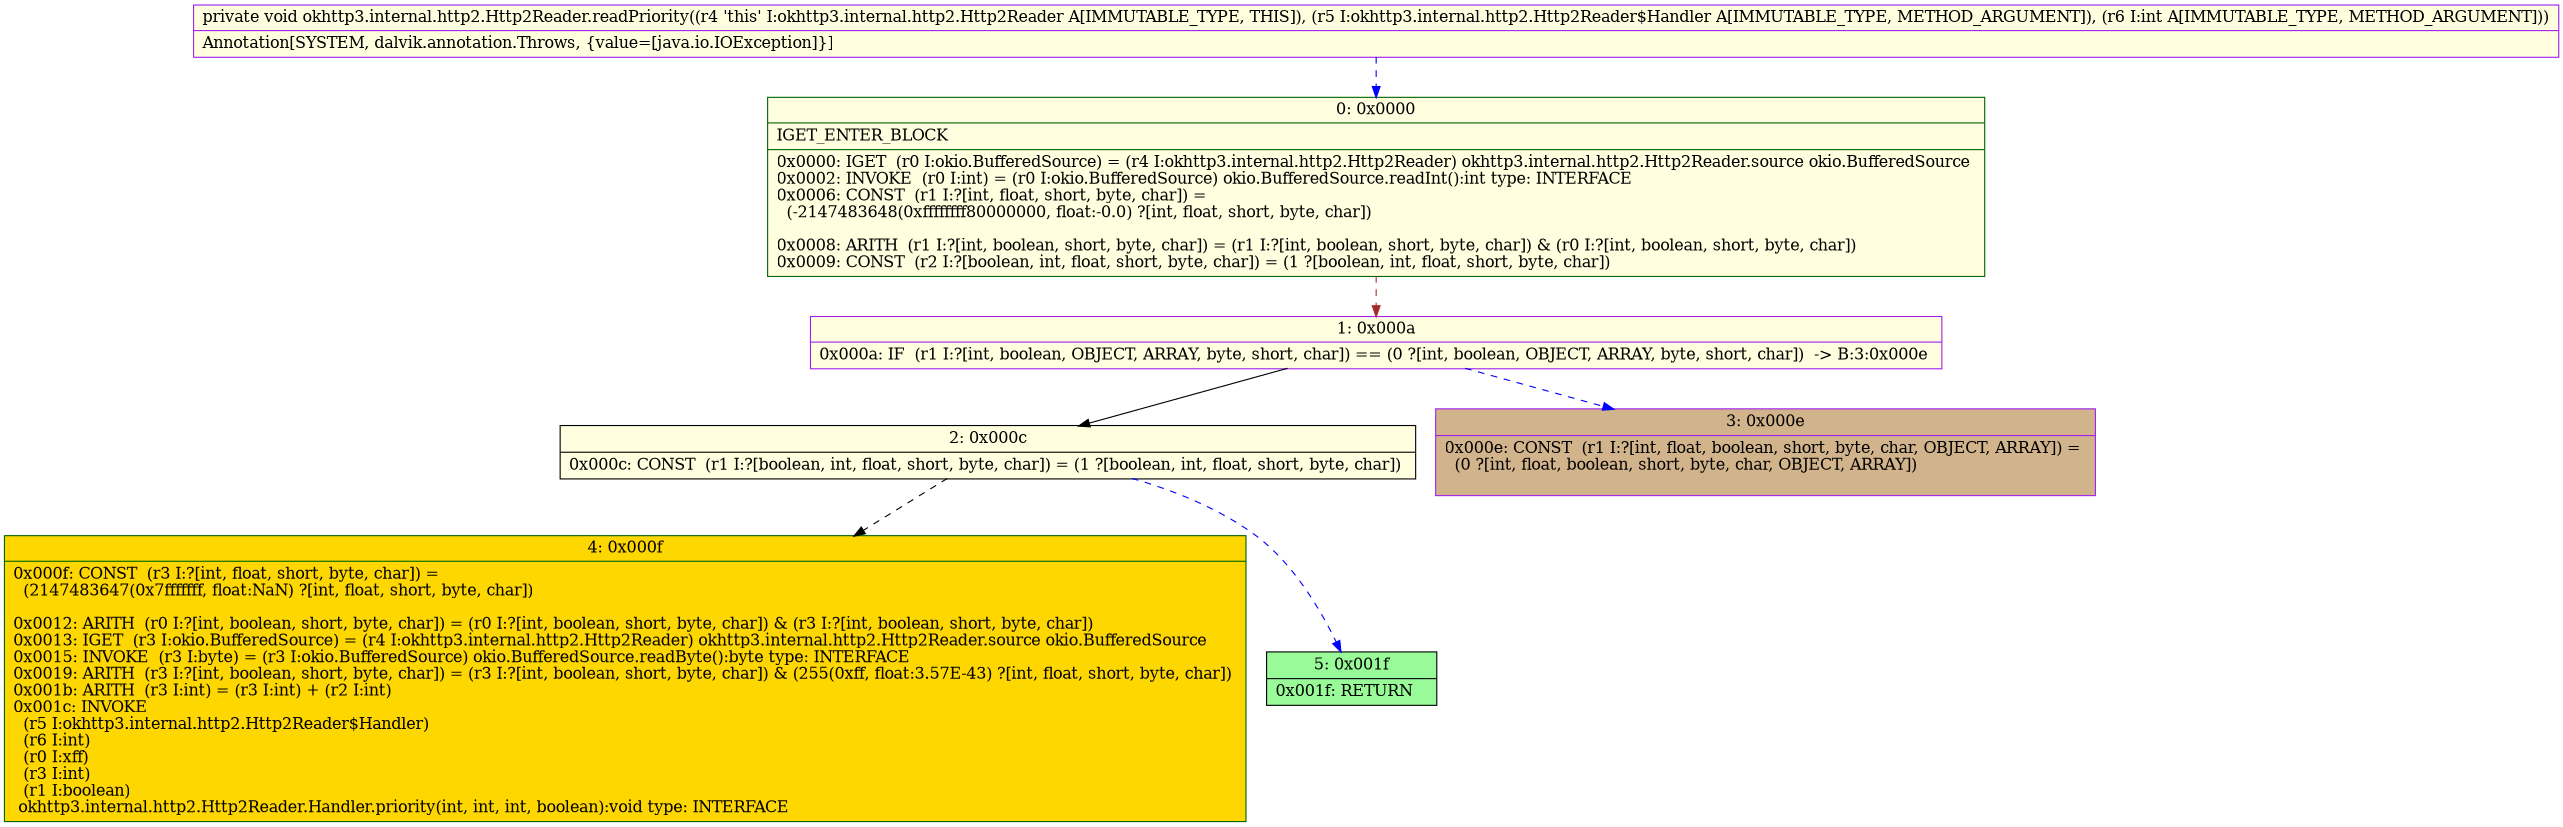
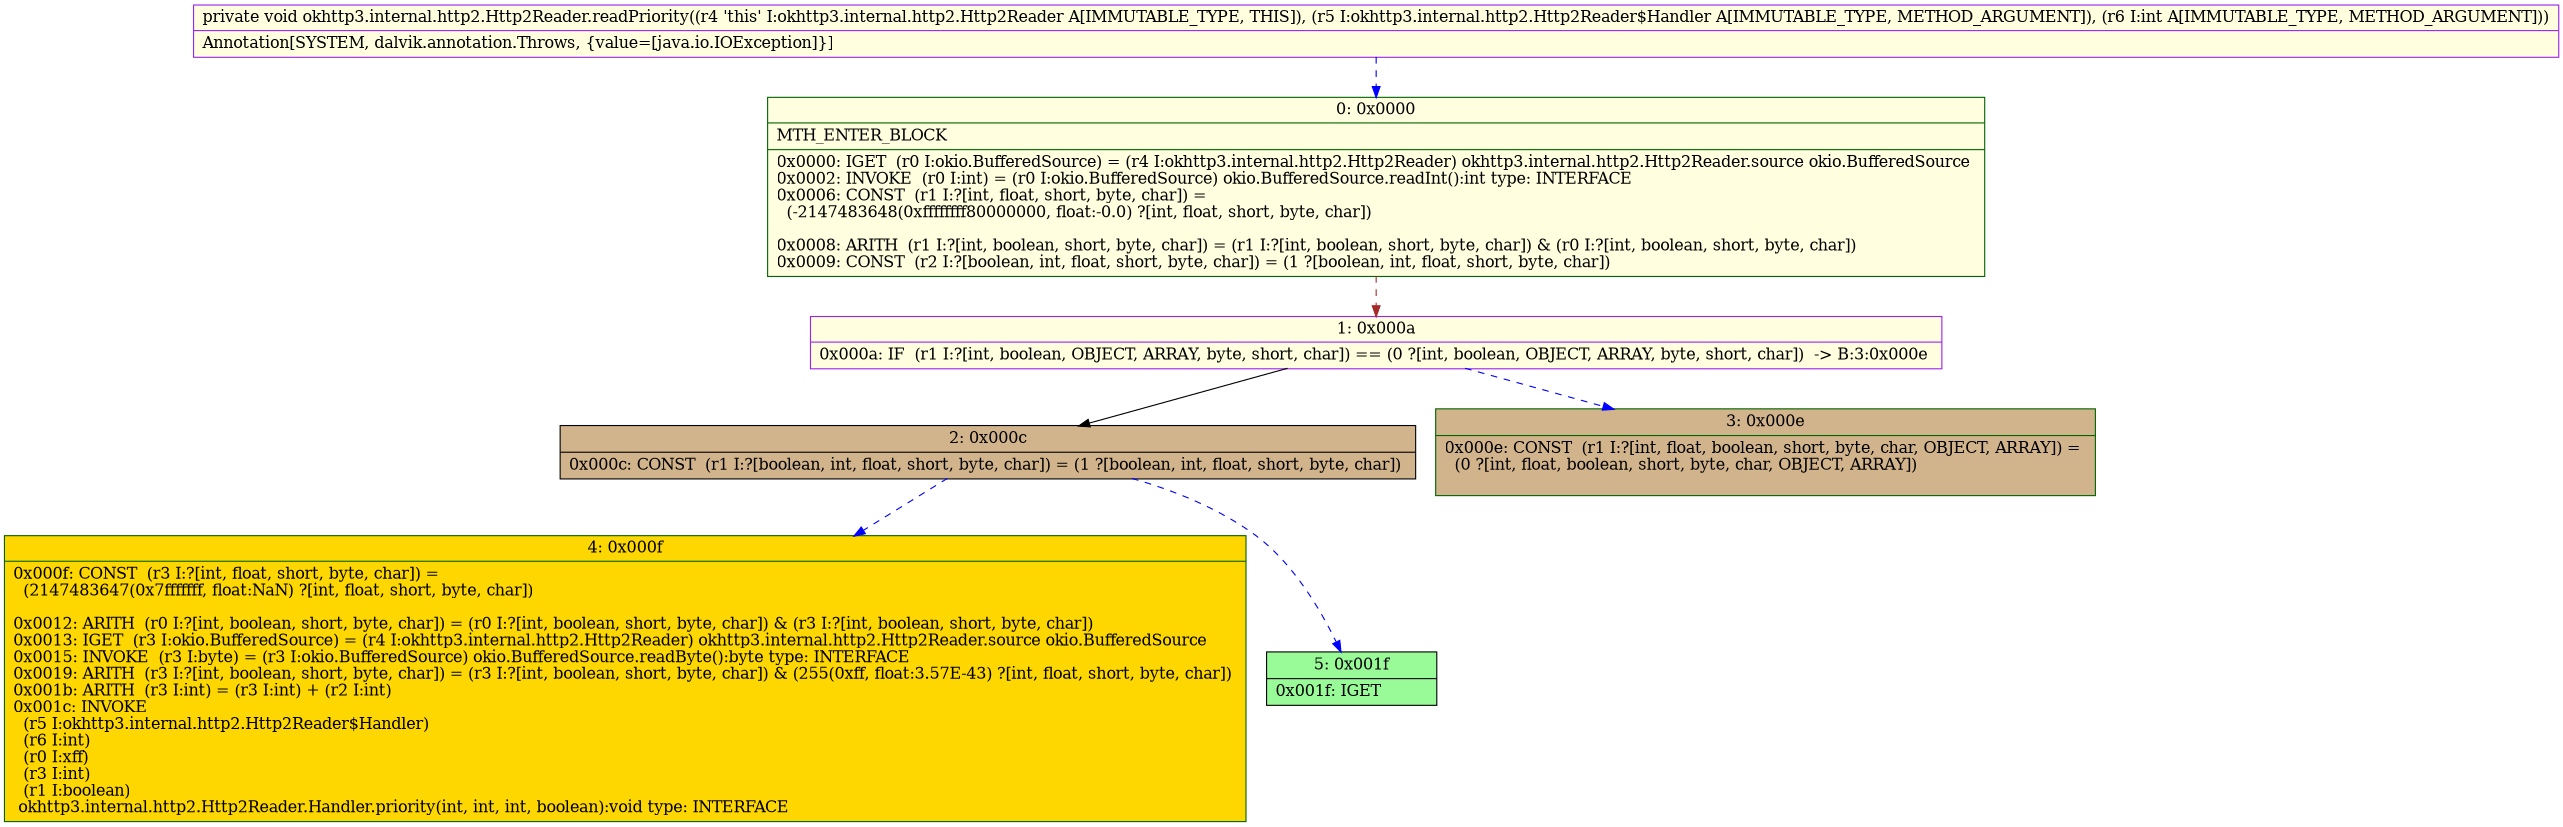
(862, 136) -> (862, 136)
(988, 452) -> (988, 452)
(1766, 452) -> (1766, 452)
(905, 504) -> (905, 504)
(1352, 691) -> (1336, 691)
